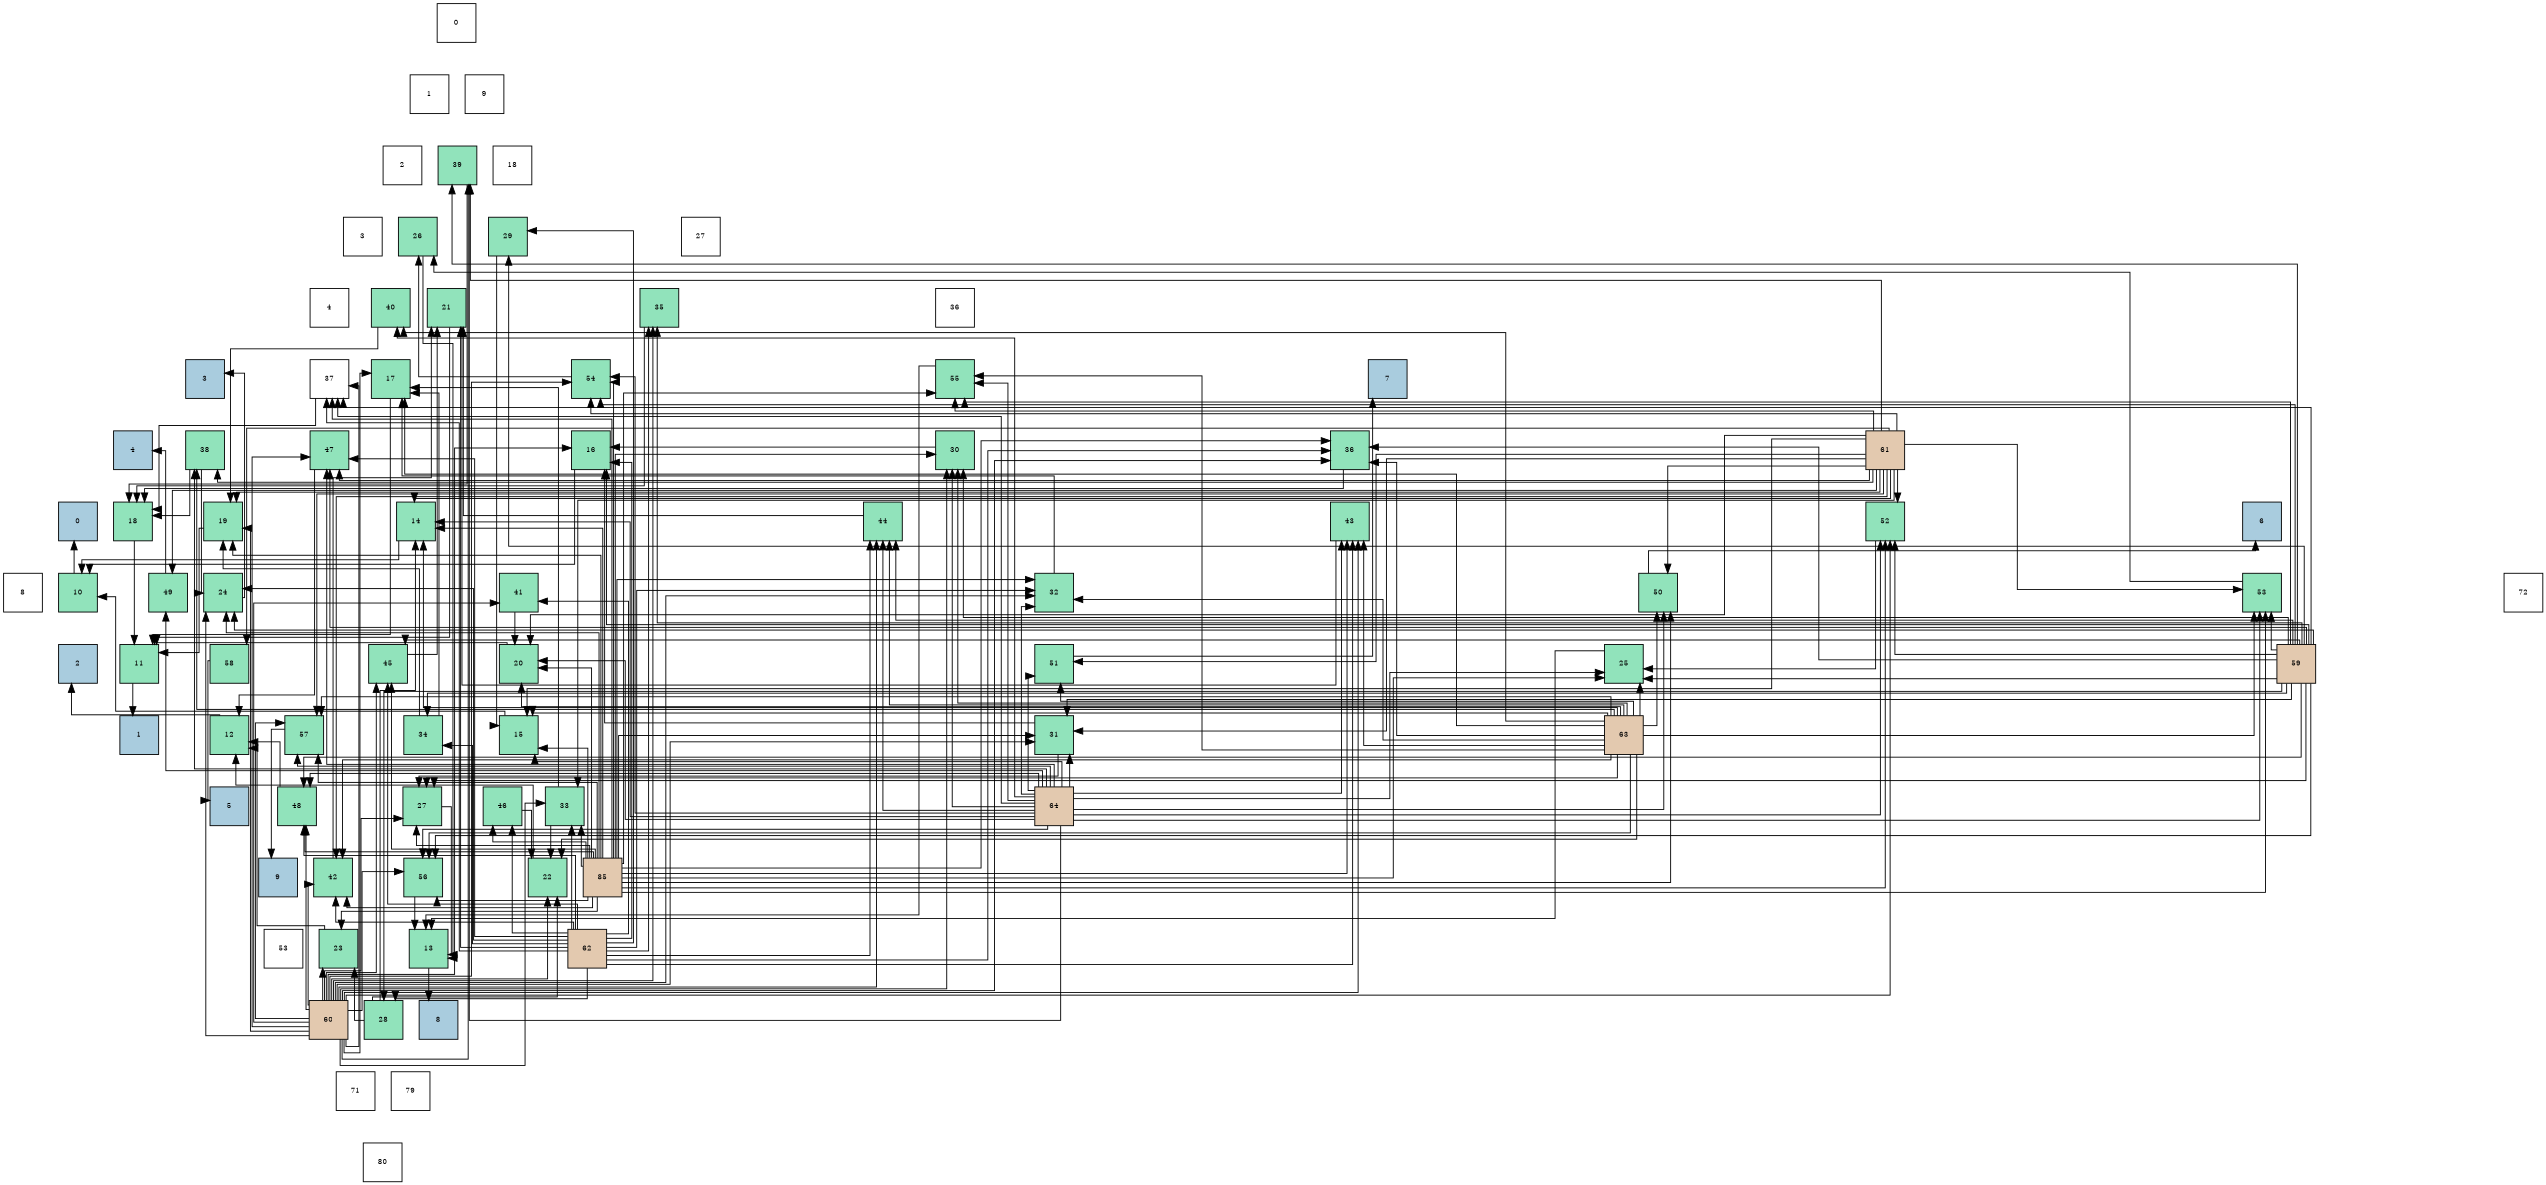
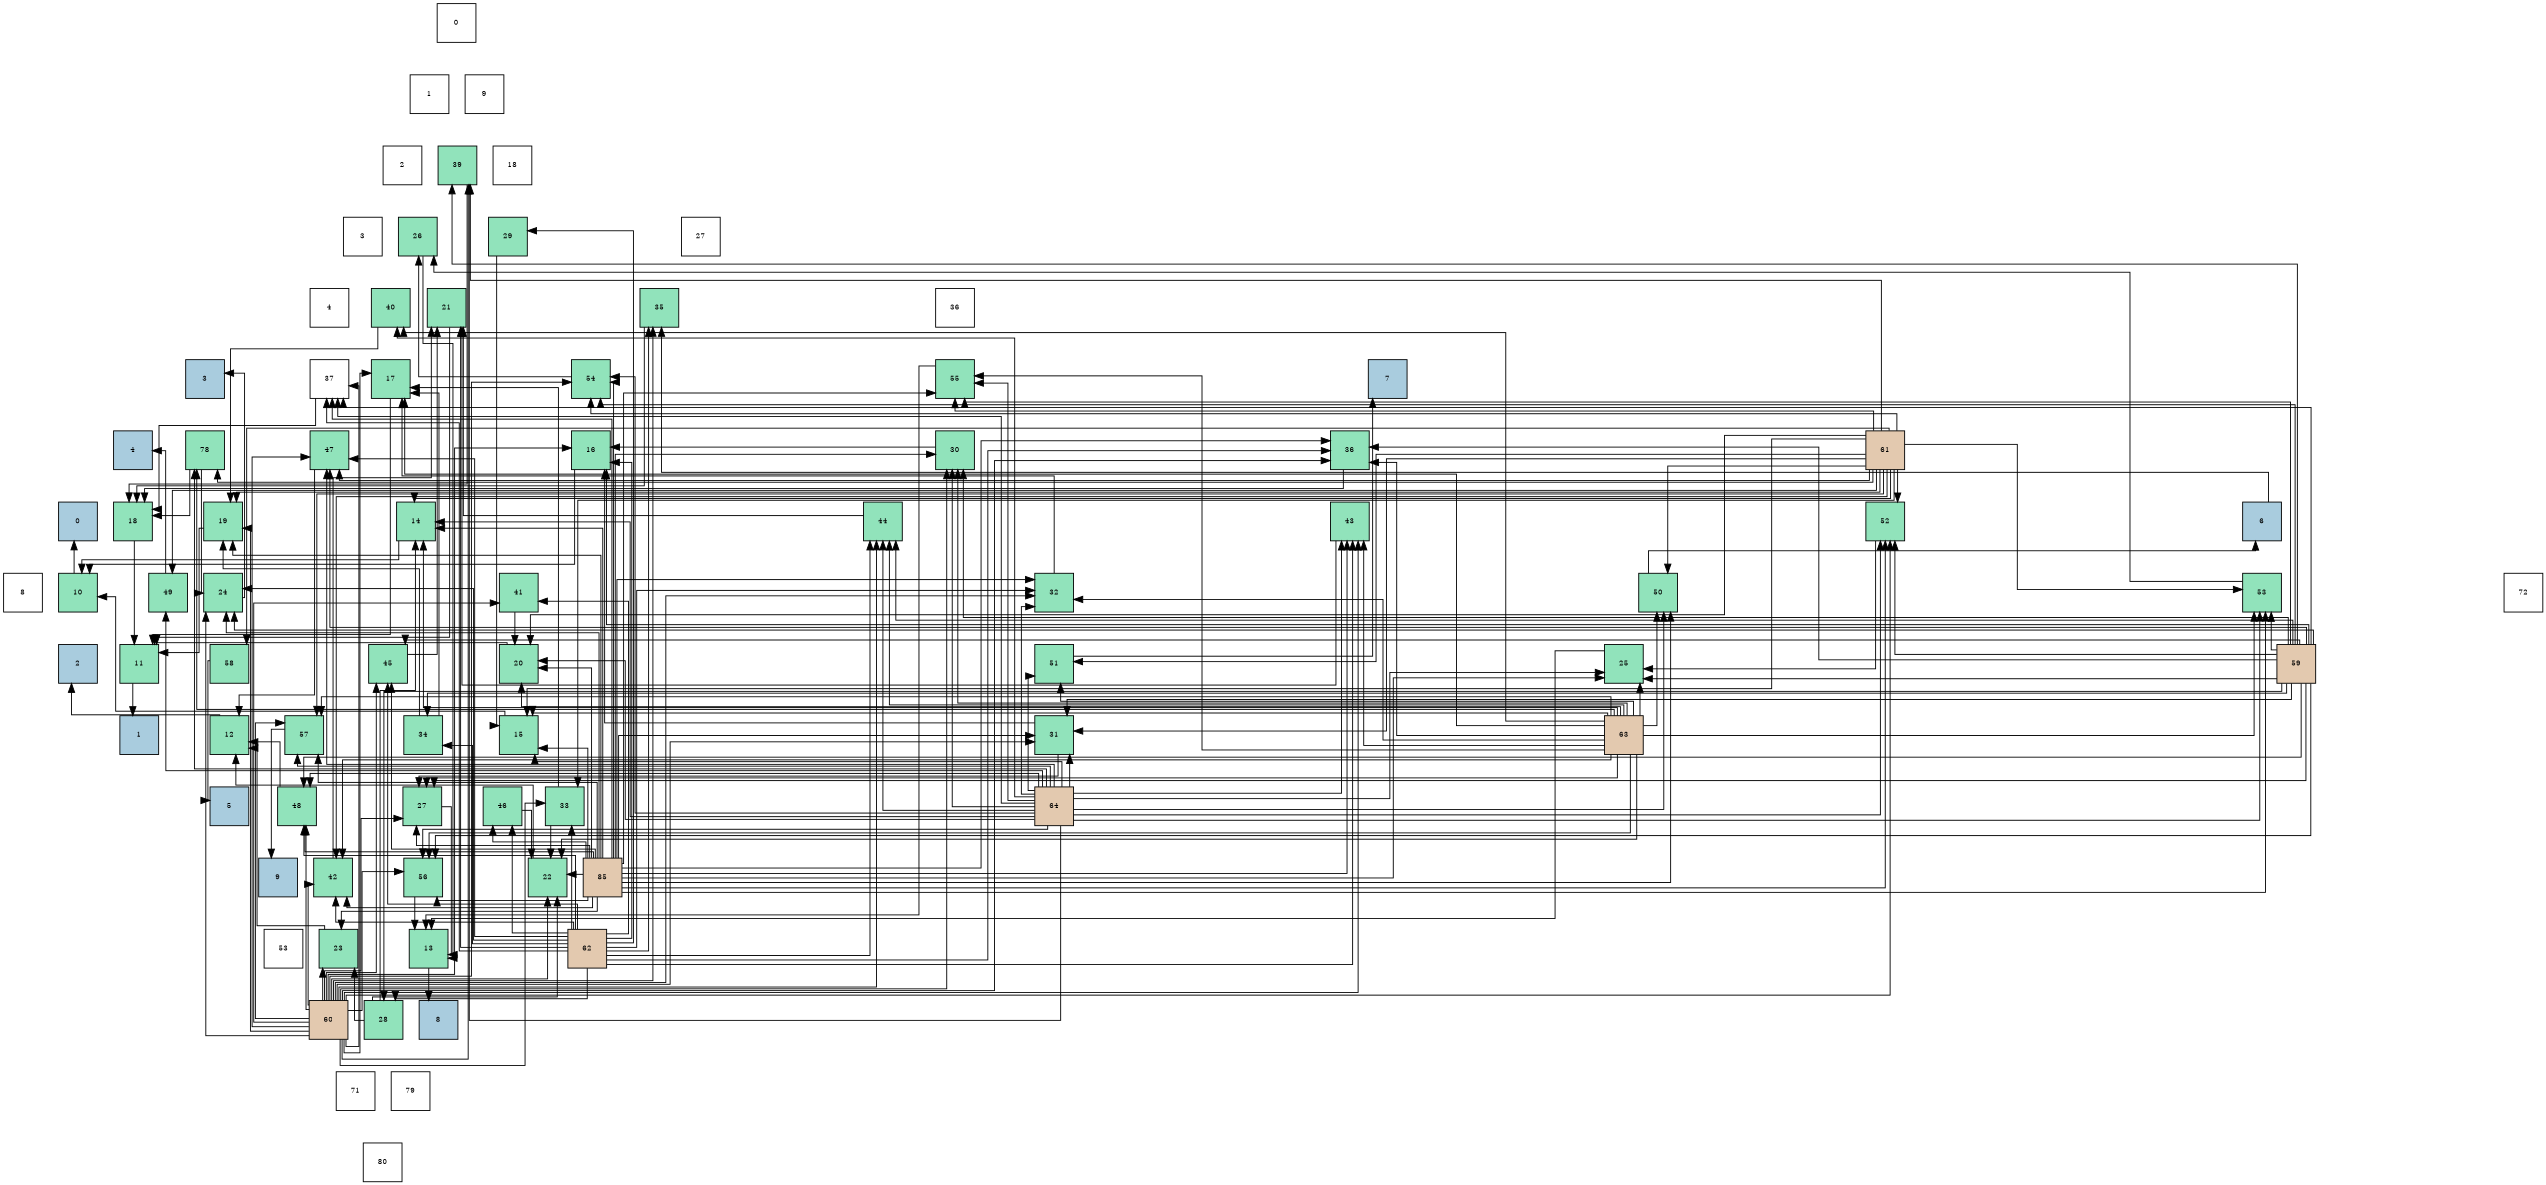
(205, 450) -> (205, 450)
(1315, 546) -> none
(1347, 623) -> (1545, 472)
(581, 851) -> (580, 874)
